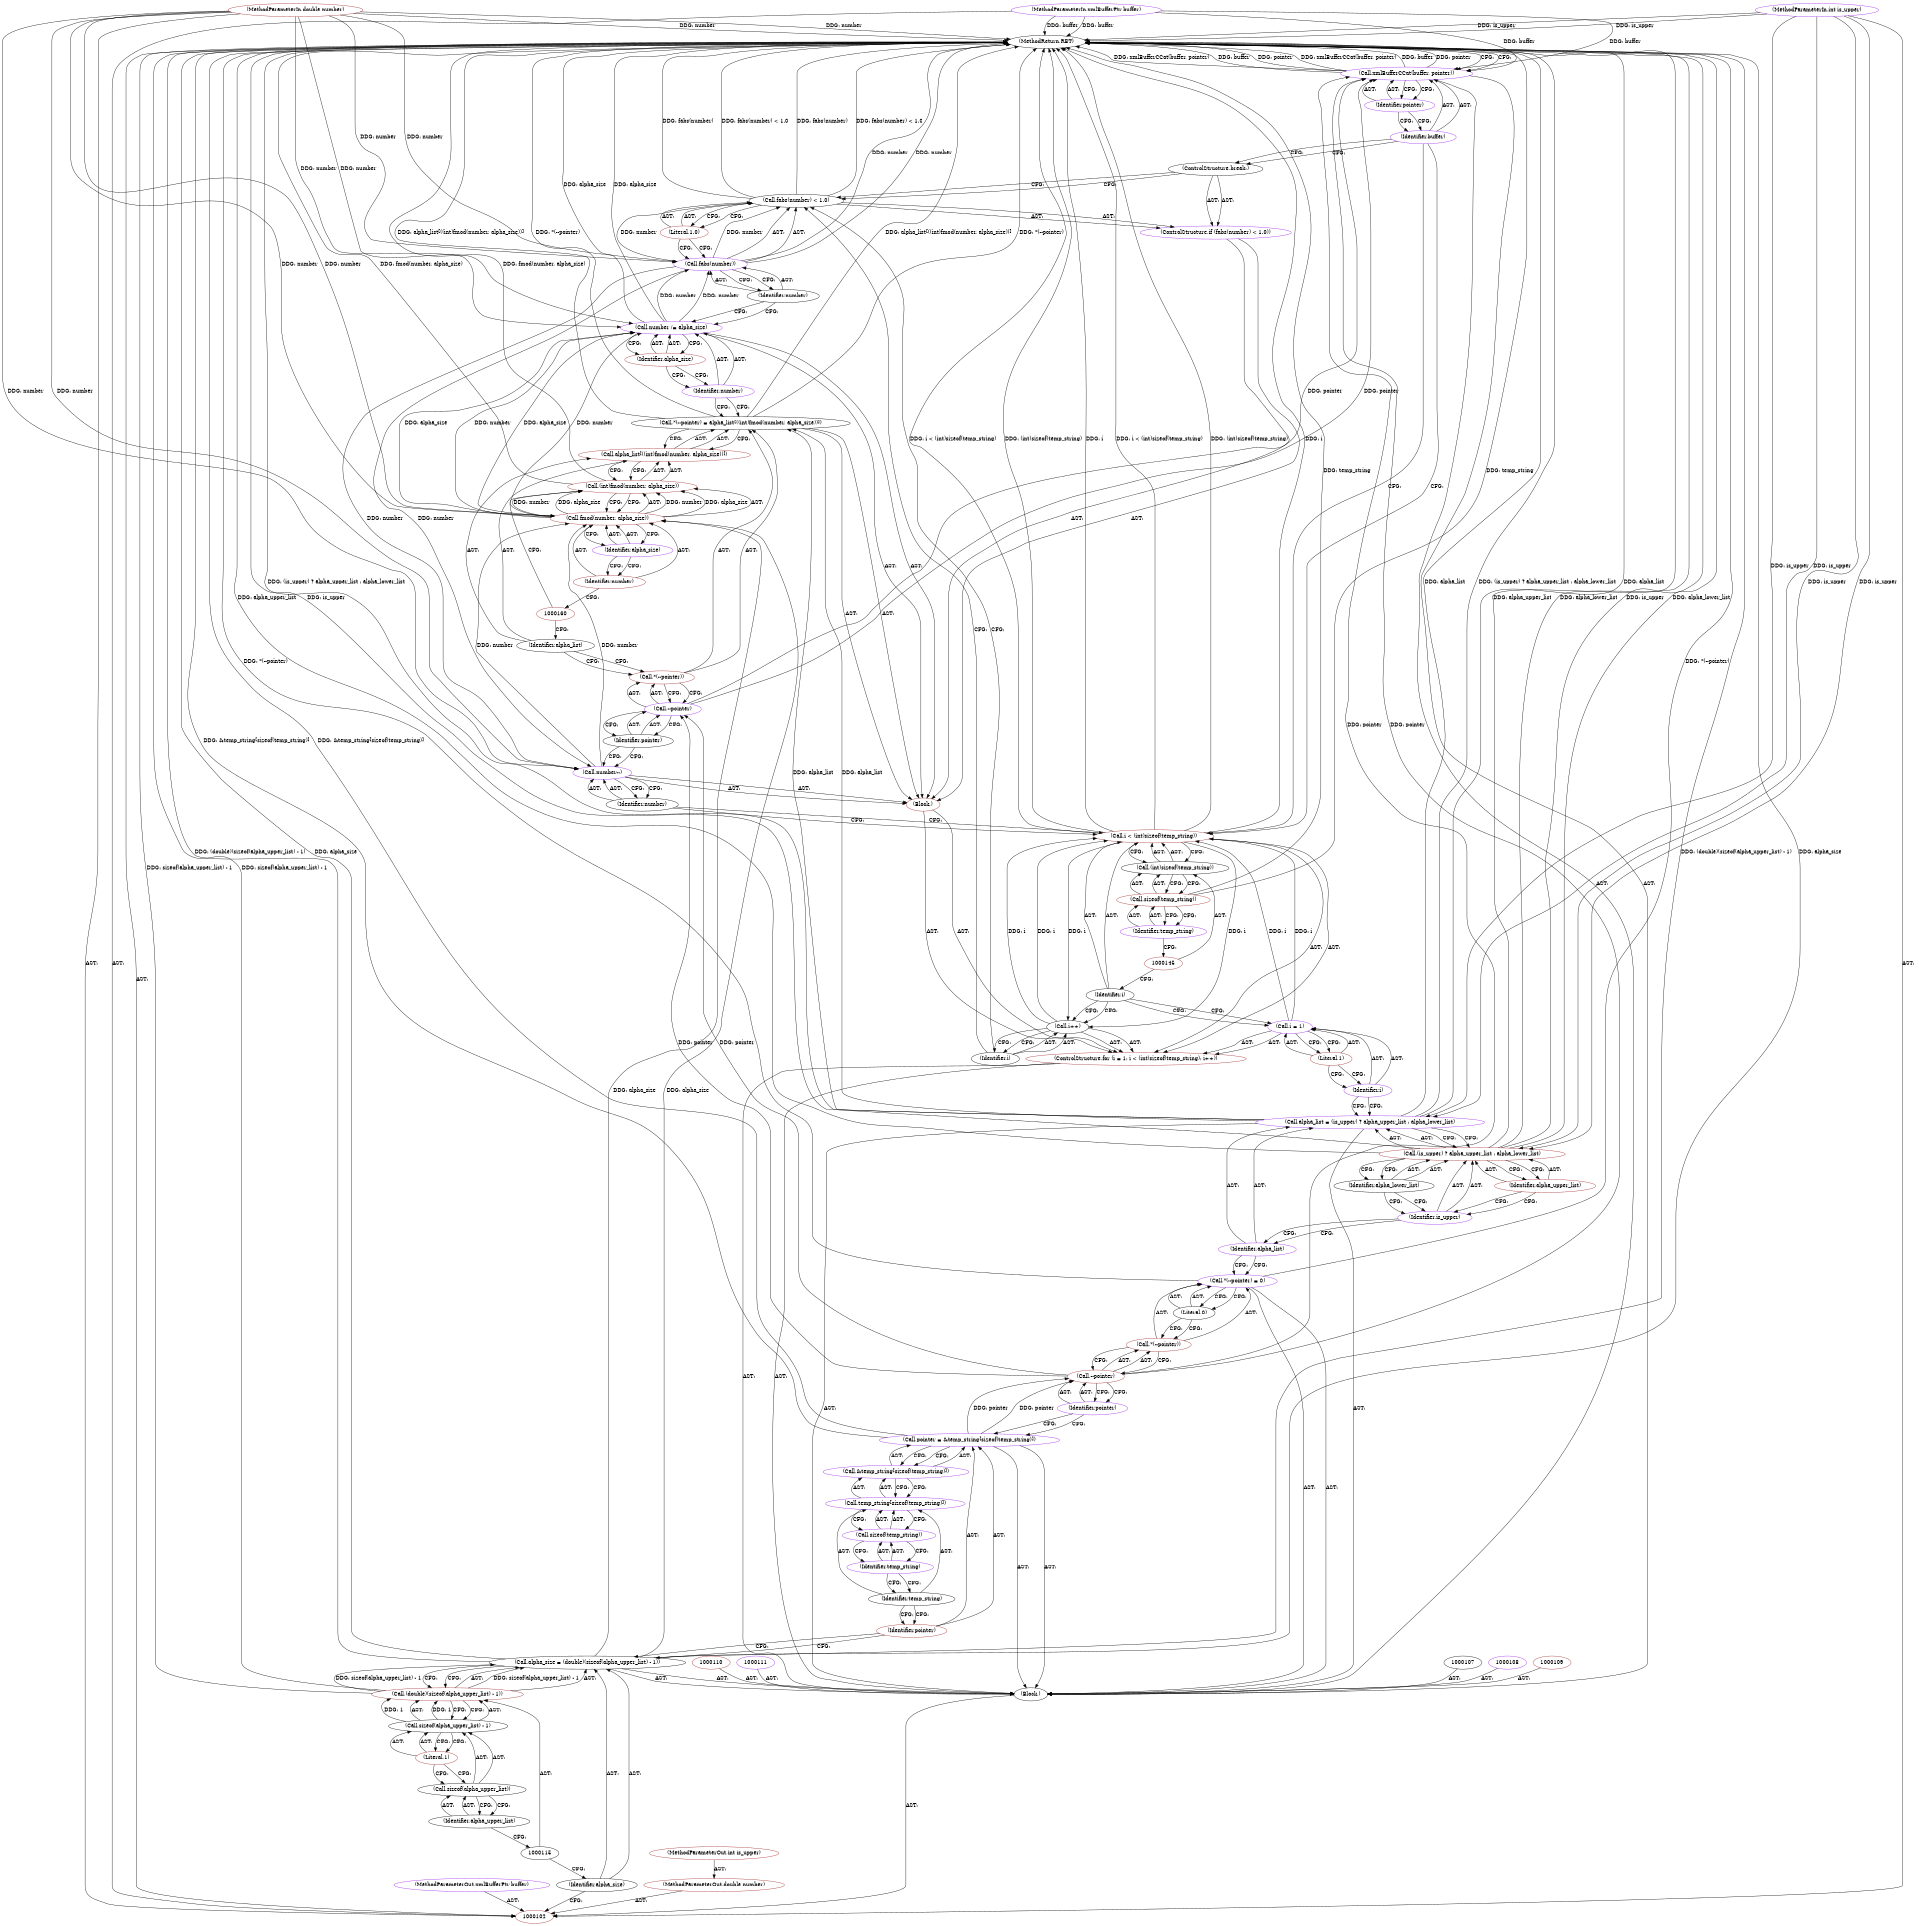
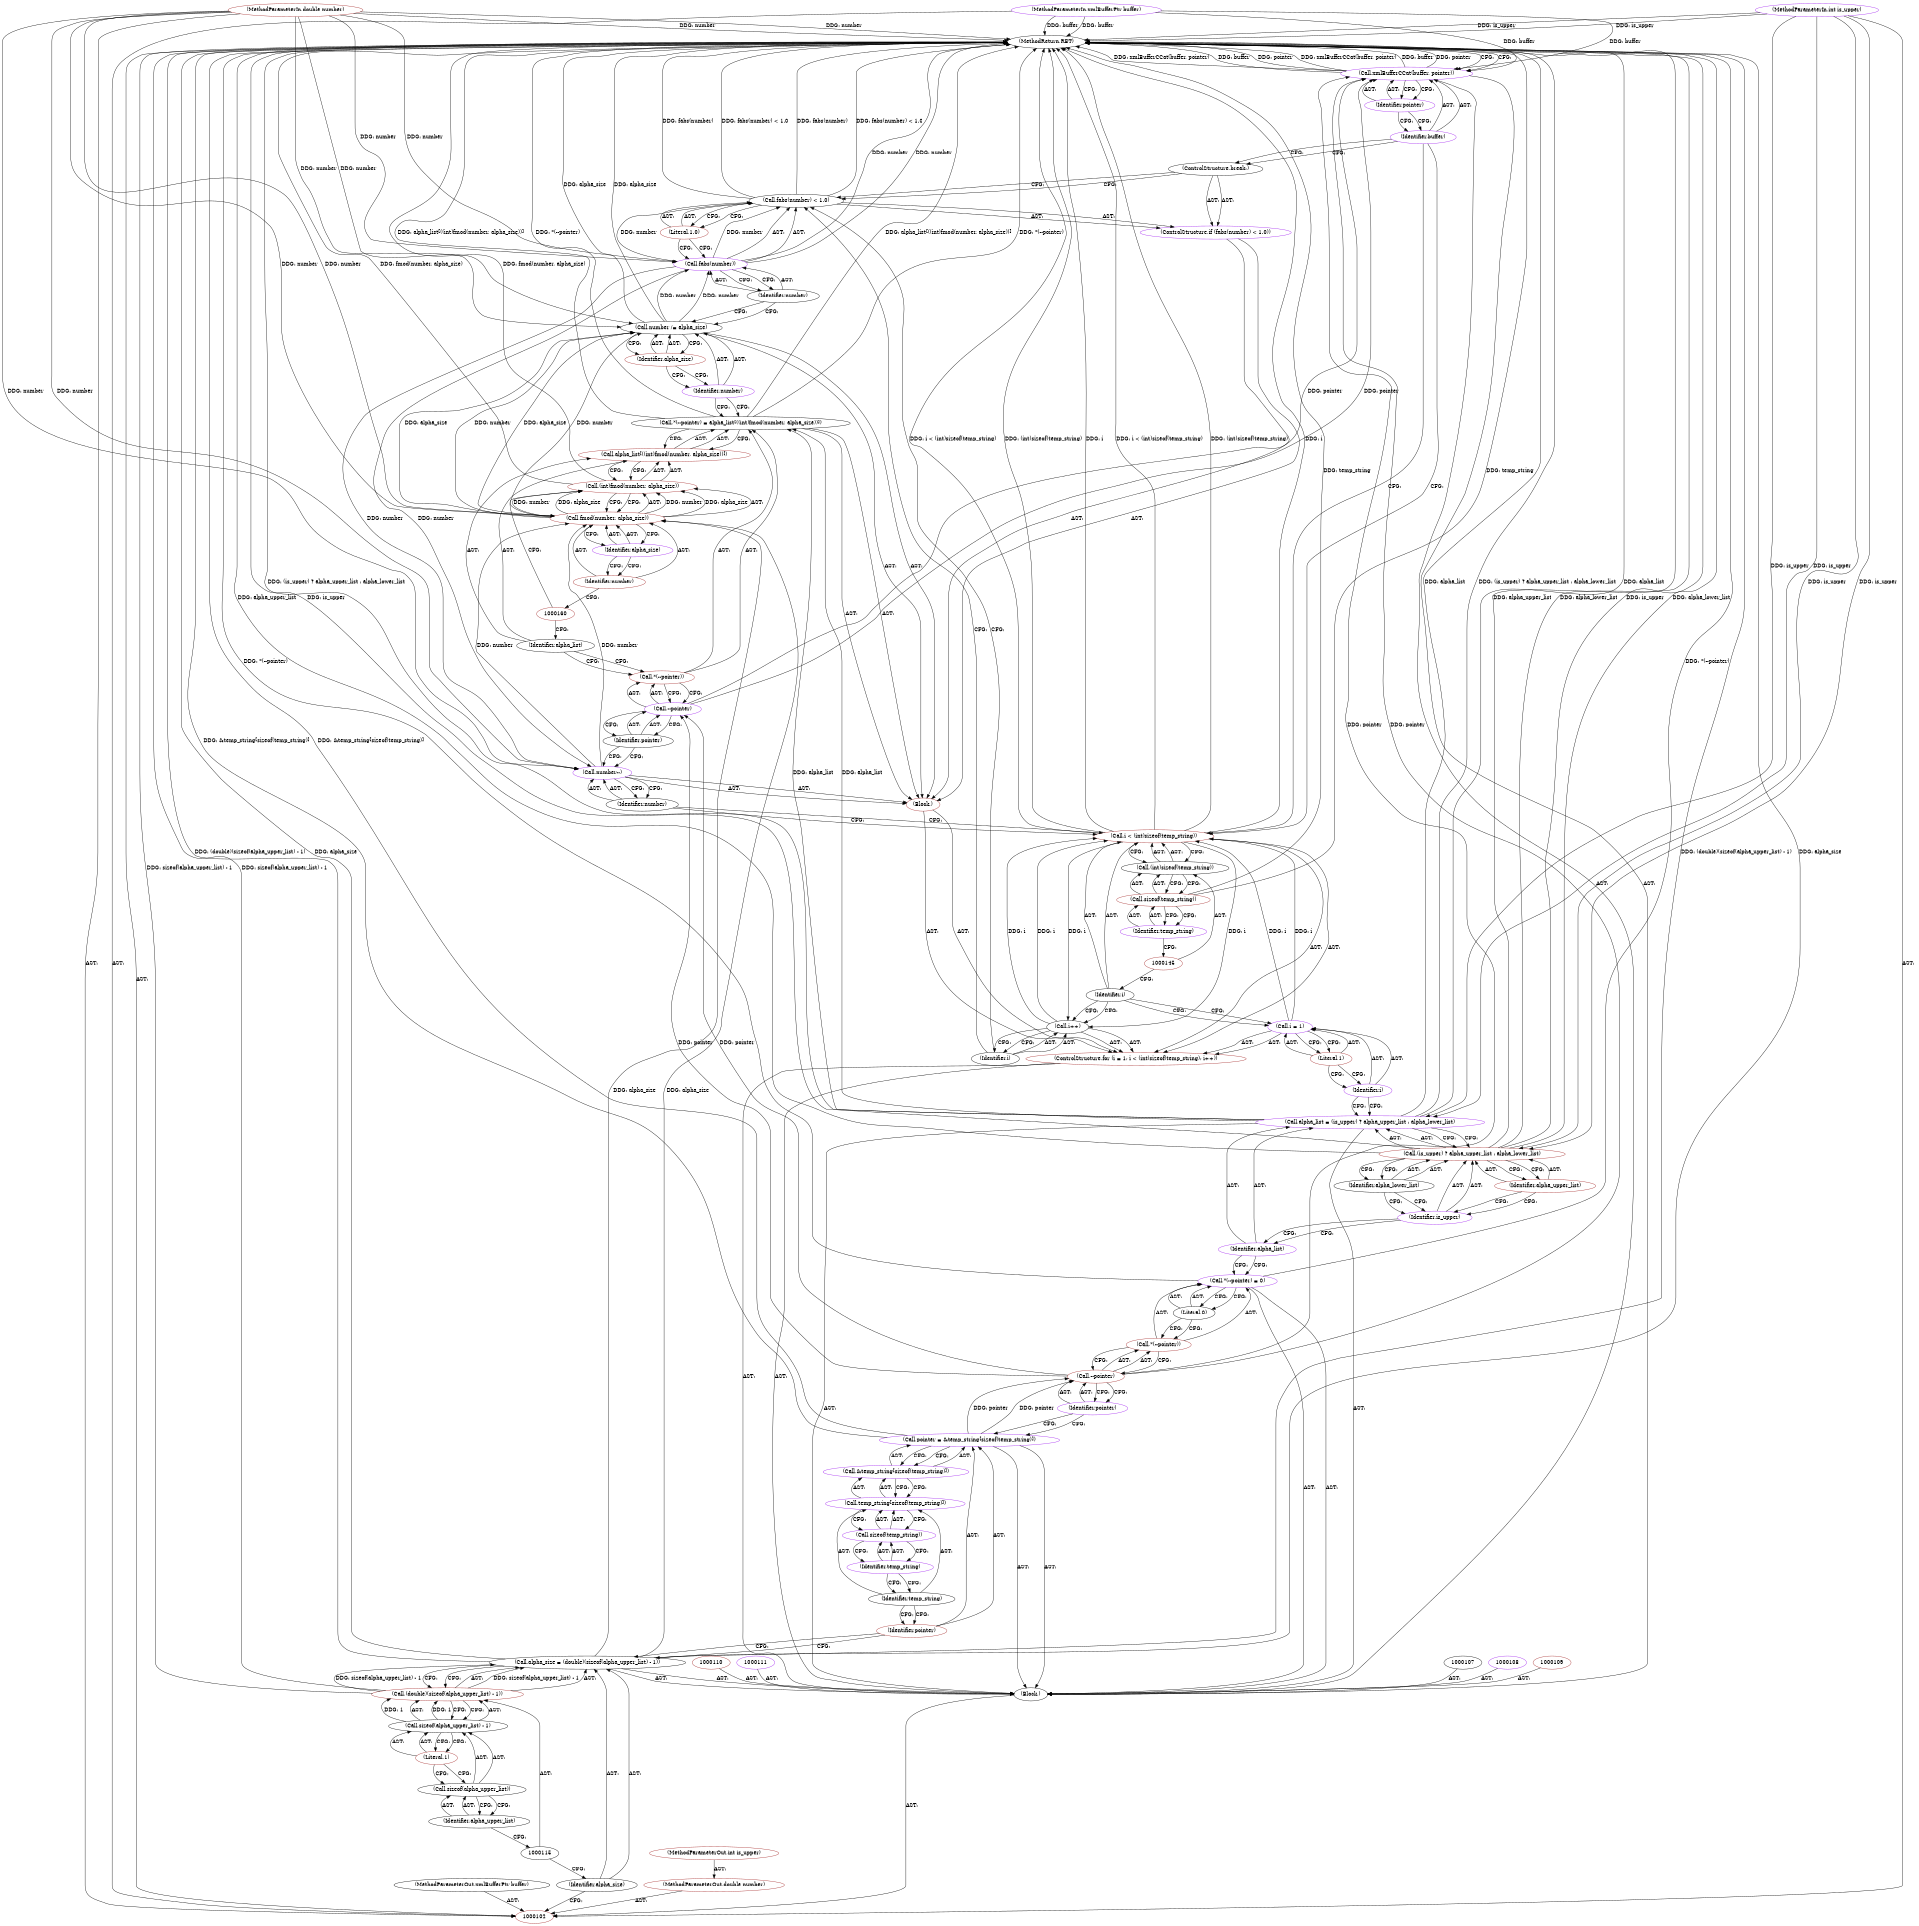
(671, 328) -> (671, 328)
(472, 1885) -> (472, 1885)
